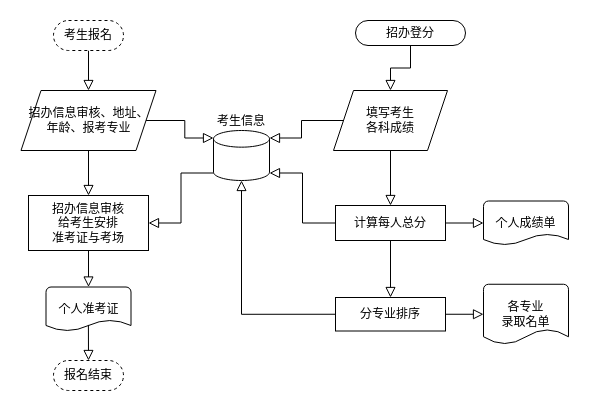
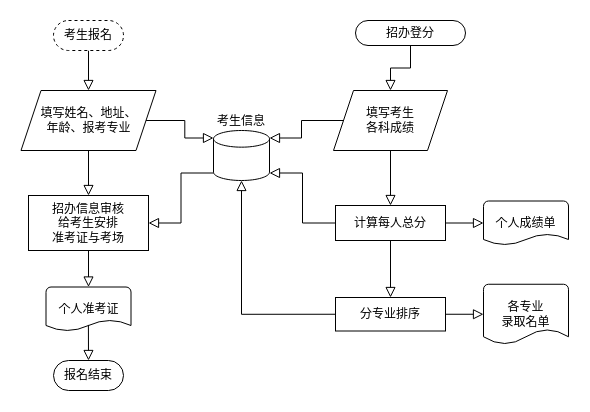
(89, 121) -> (89, 121)
(89, 376) -> (89, 376)
